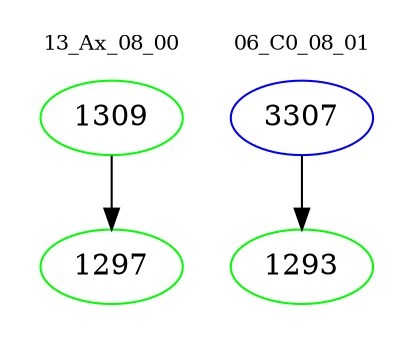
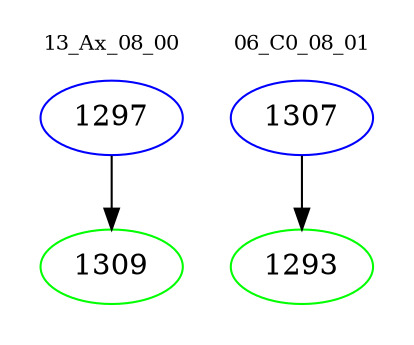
(302, 118) -> (302, 118)
(112, 182) -> (112, 182)
(112, 267) -> (112, 118)
